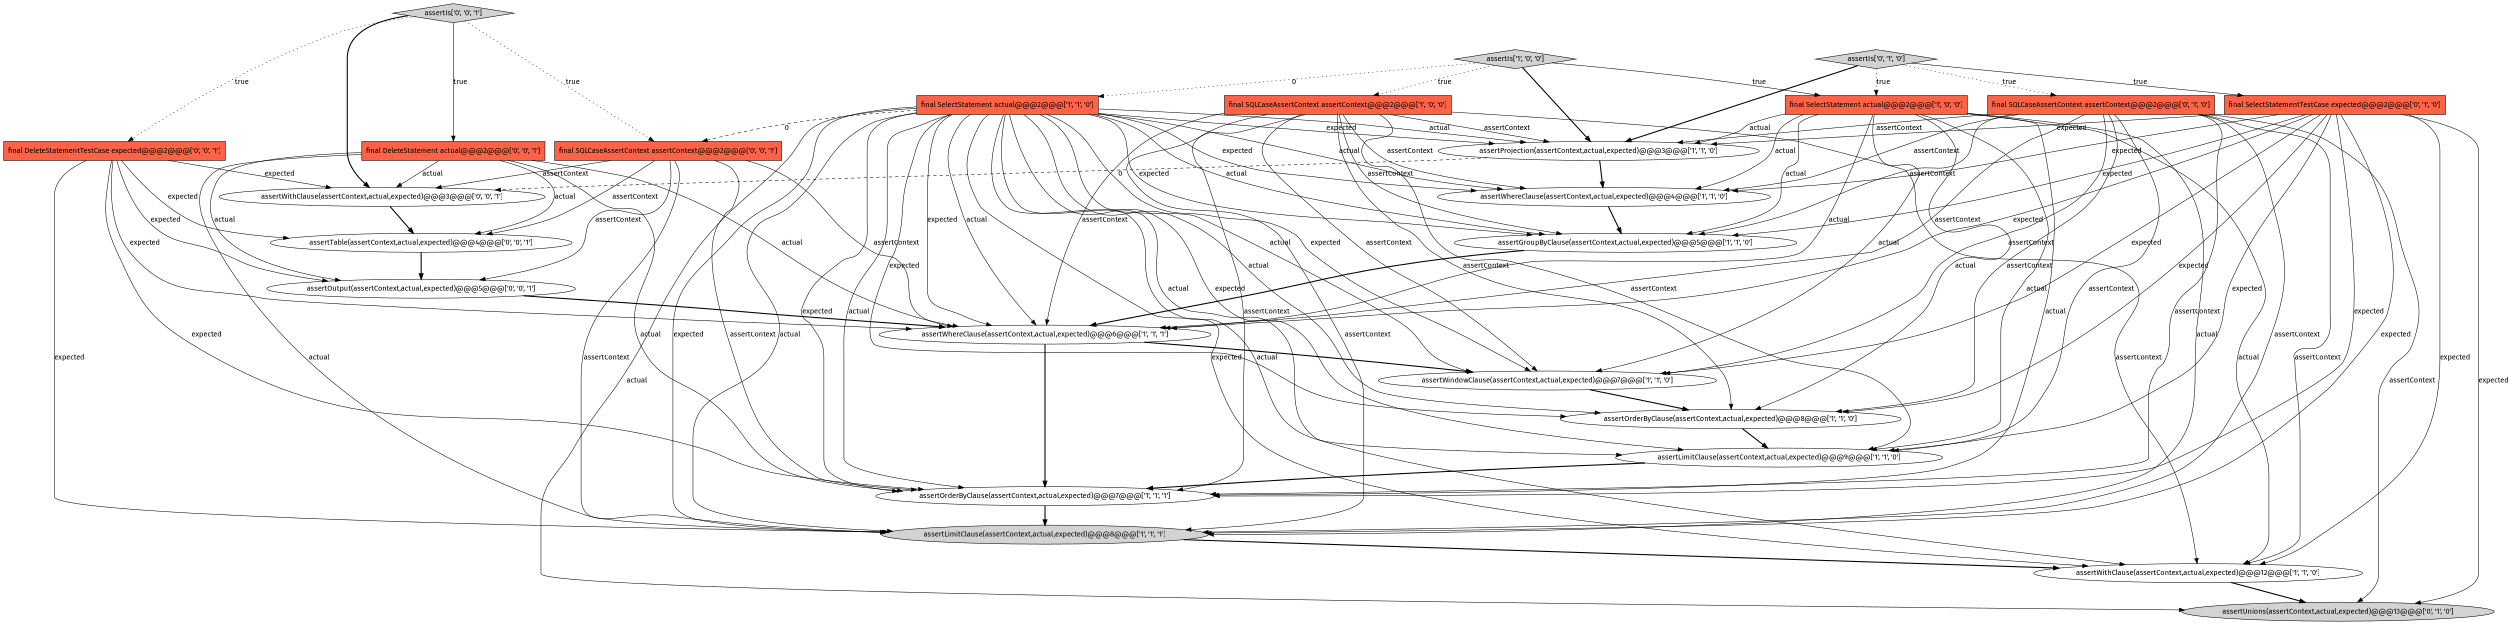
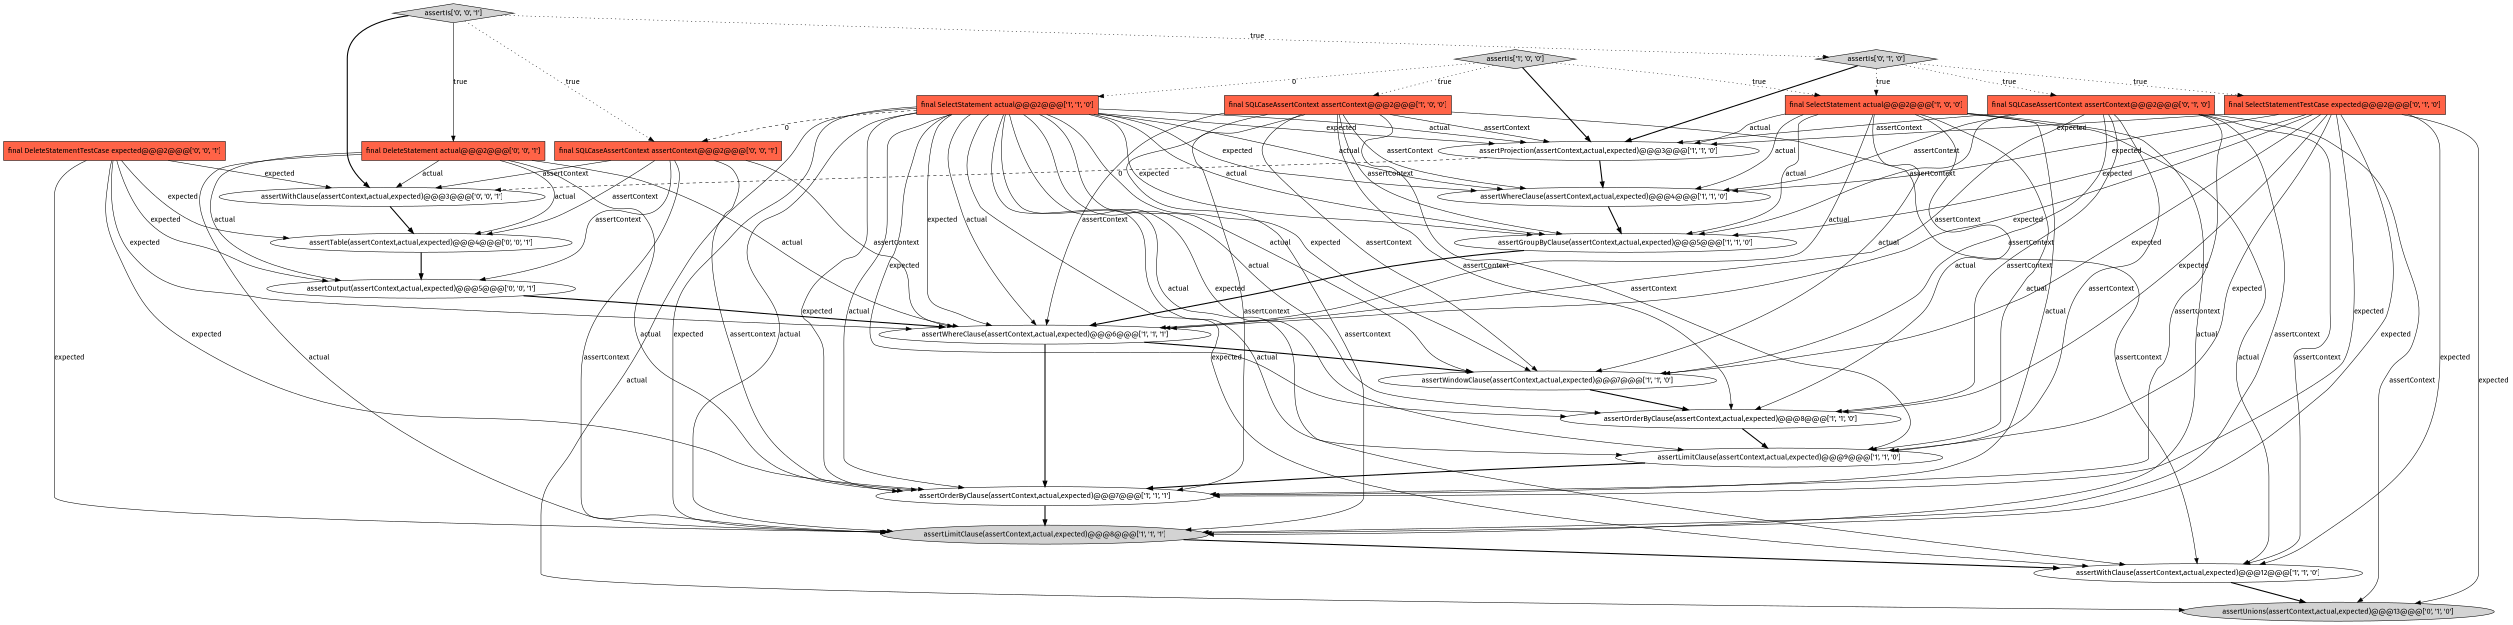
(268, 62) -> (1162, 36)
(1684, 76) -> (1684, 76)
(2075, 79) -> (2075, 79)
